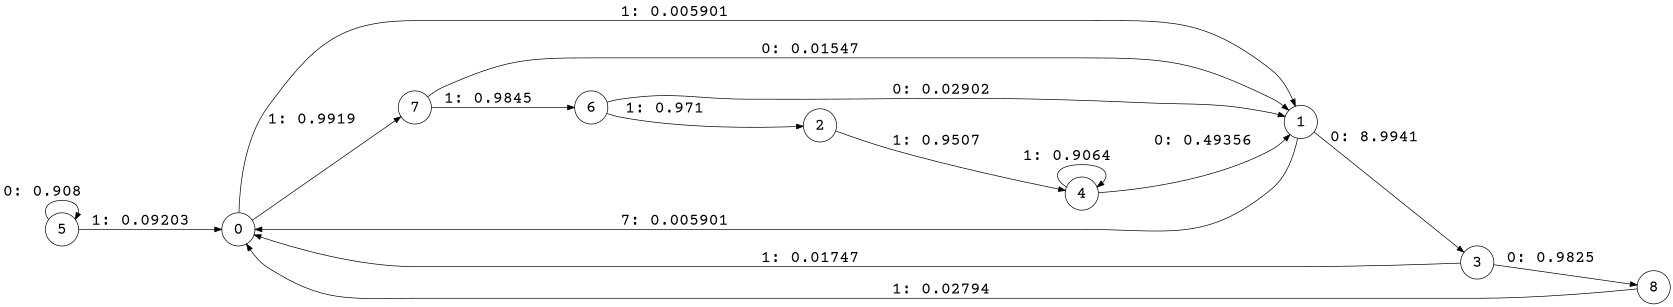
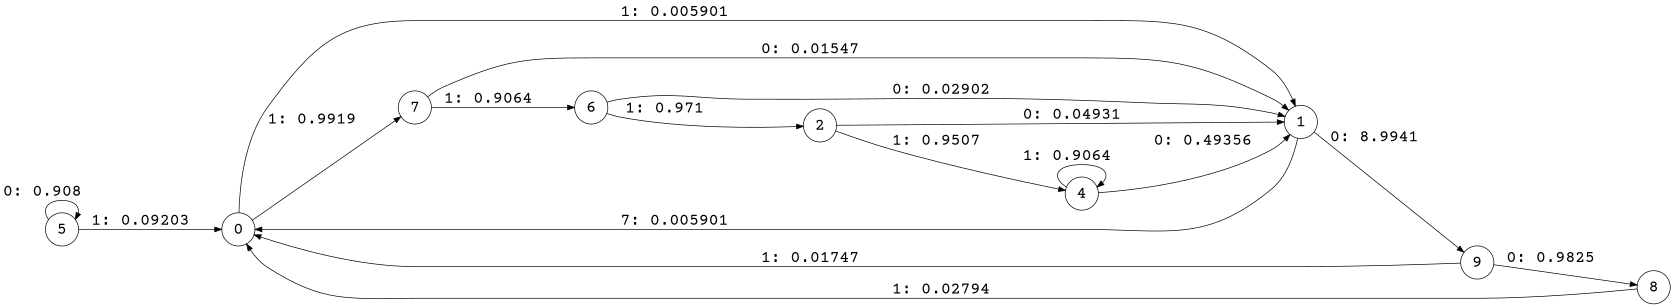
(503, 99) -> (503, 99)
none -> (1057, 124)
(1477, 262) -> (1477, 262)
